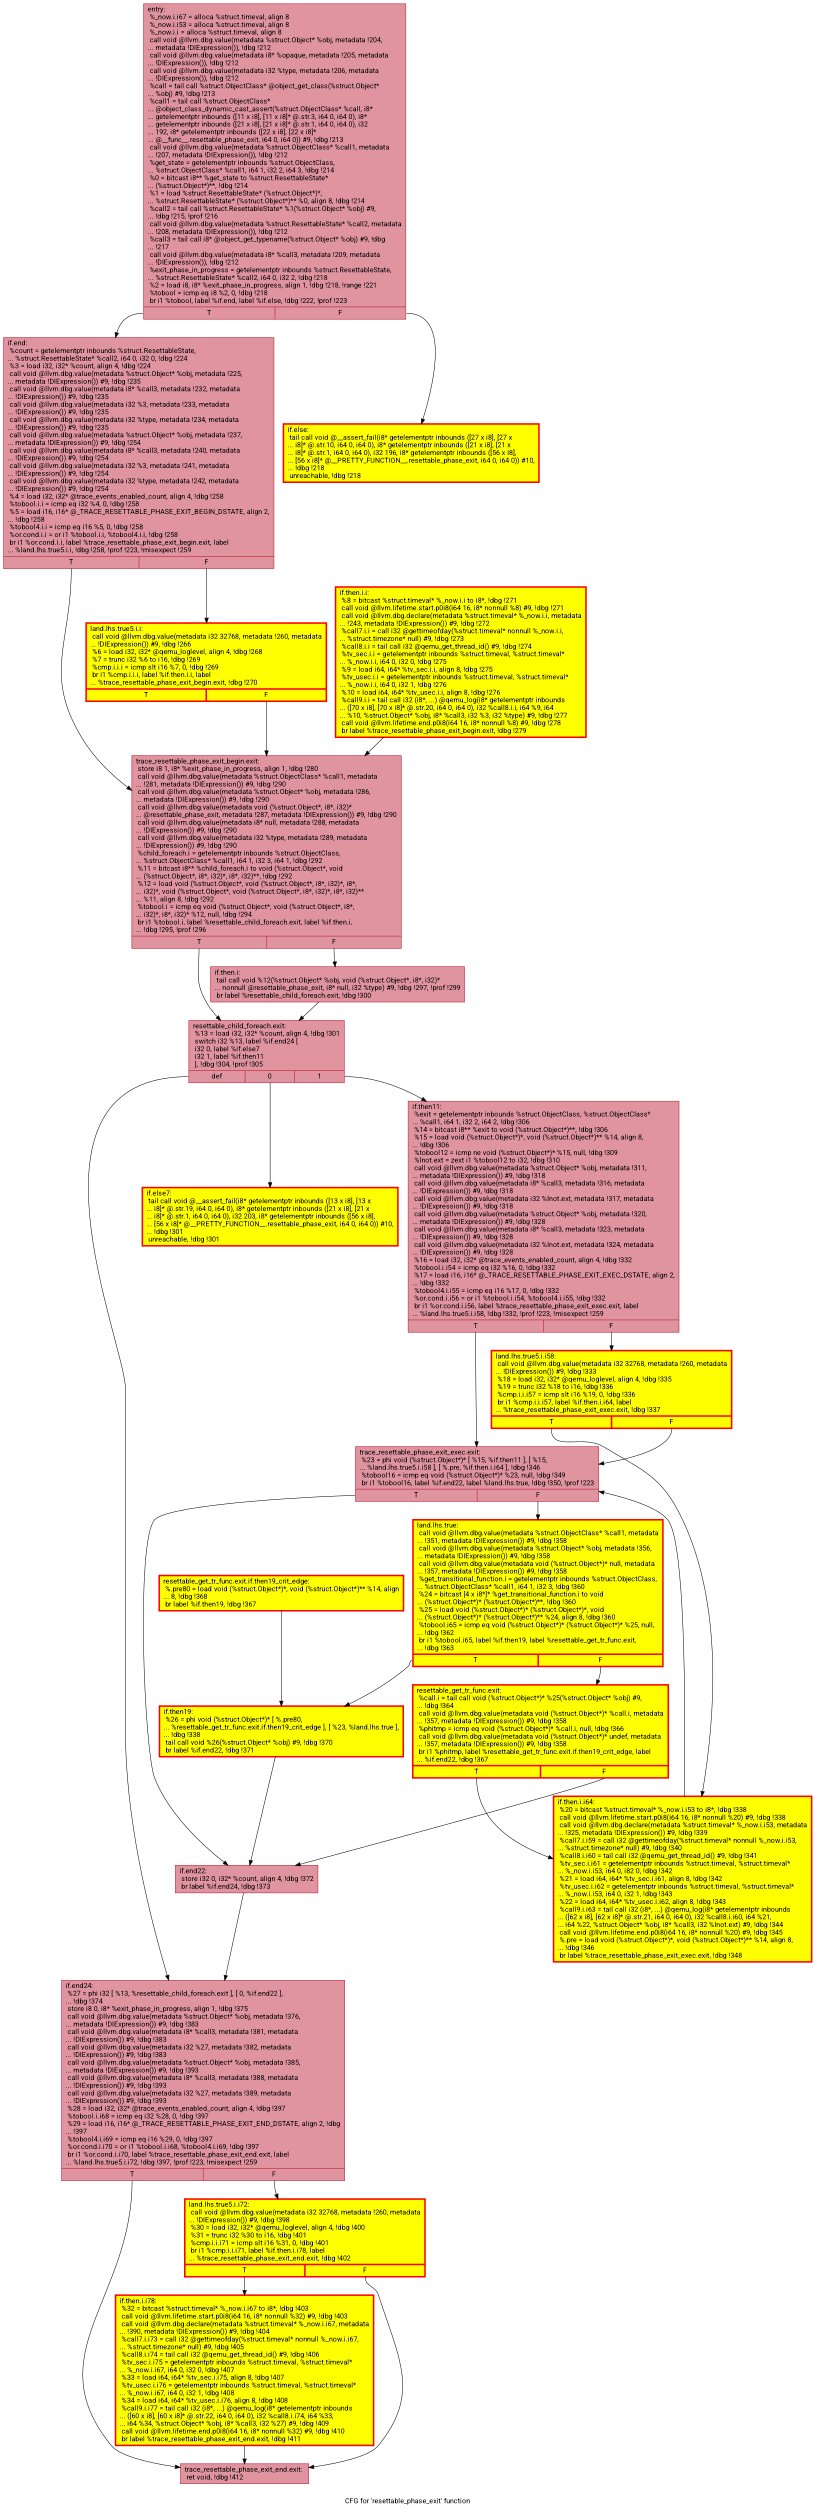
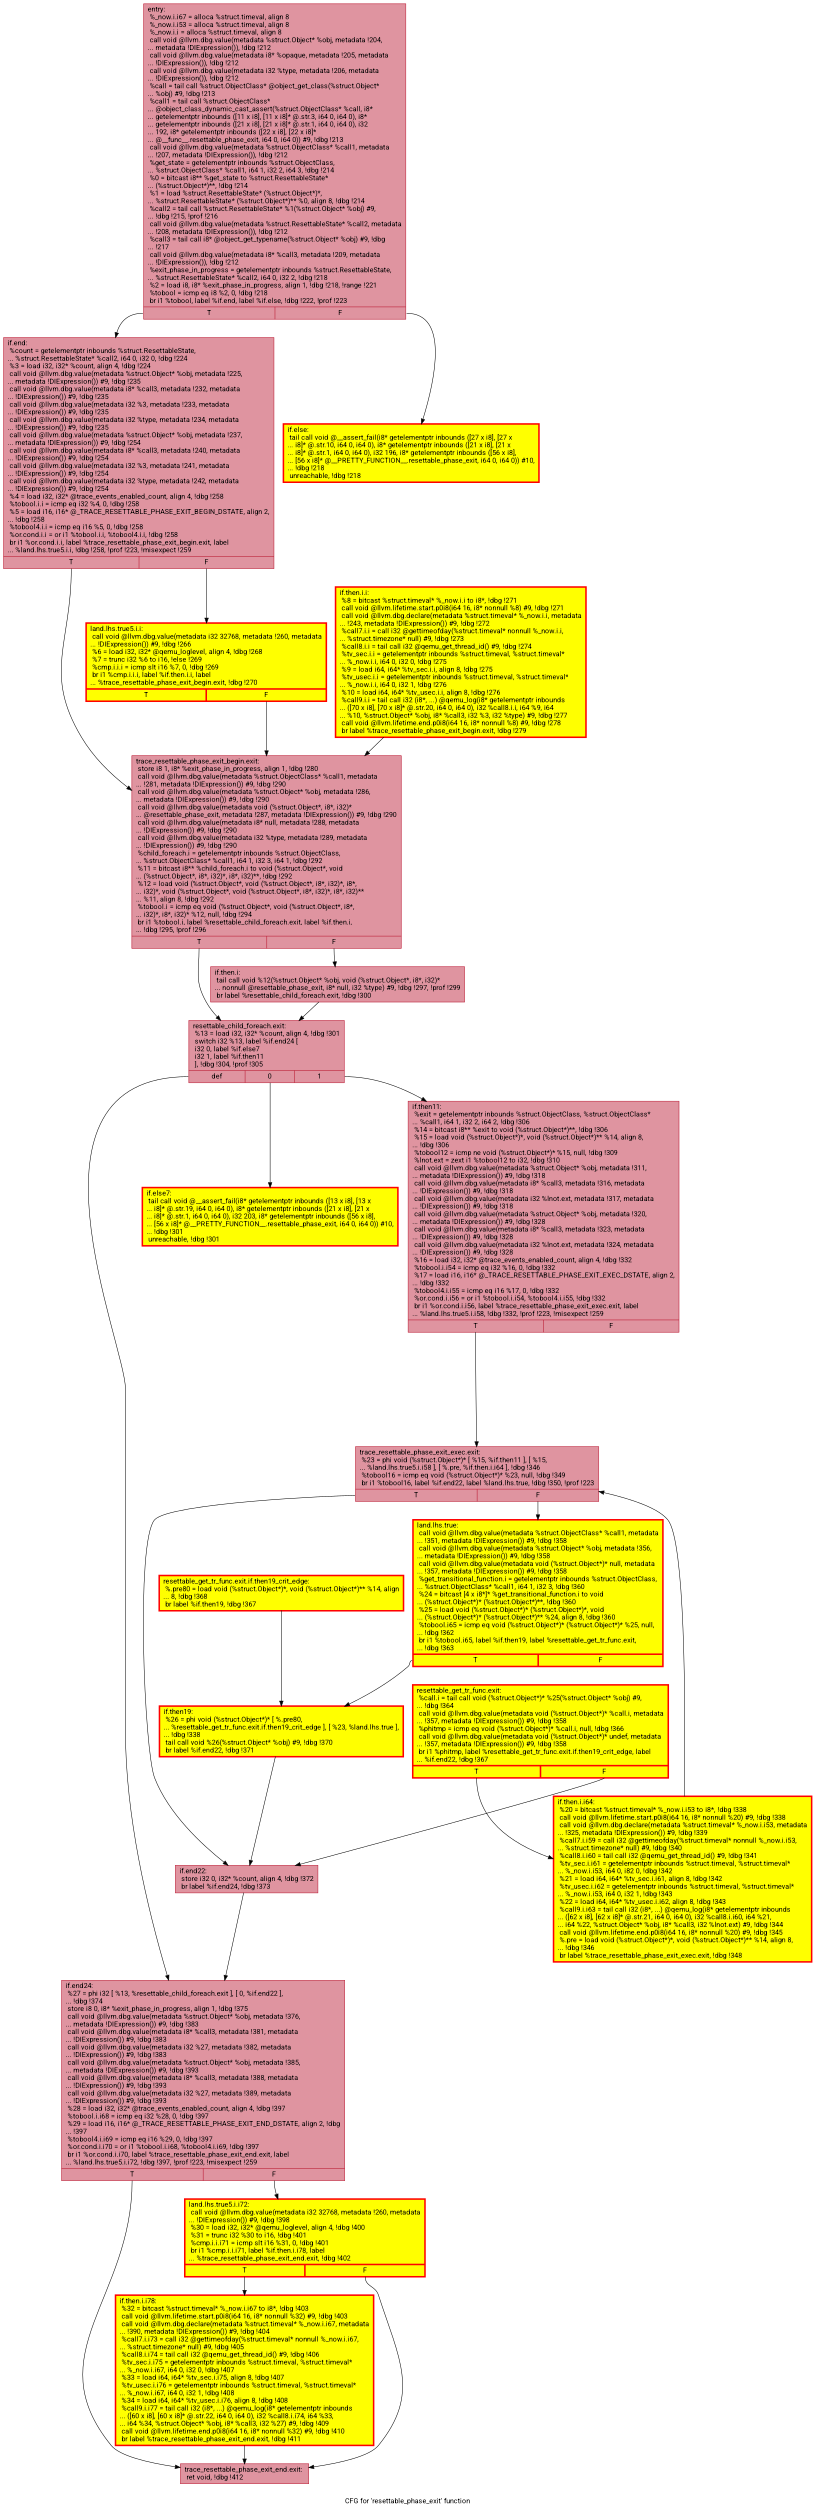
(145, 660) -> (146, 660)
(612, 1389) -> none
(600, 1673) -> none
